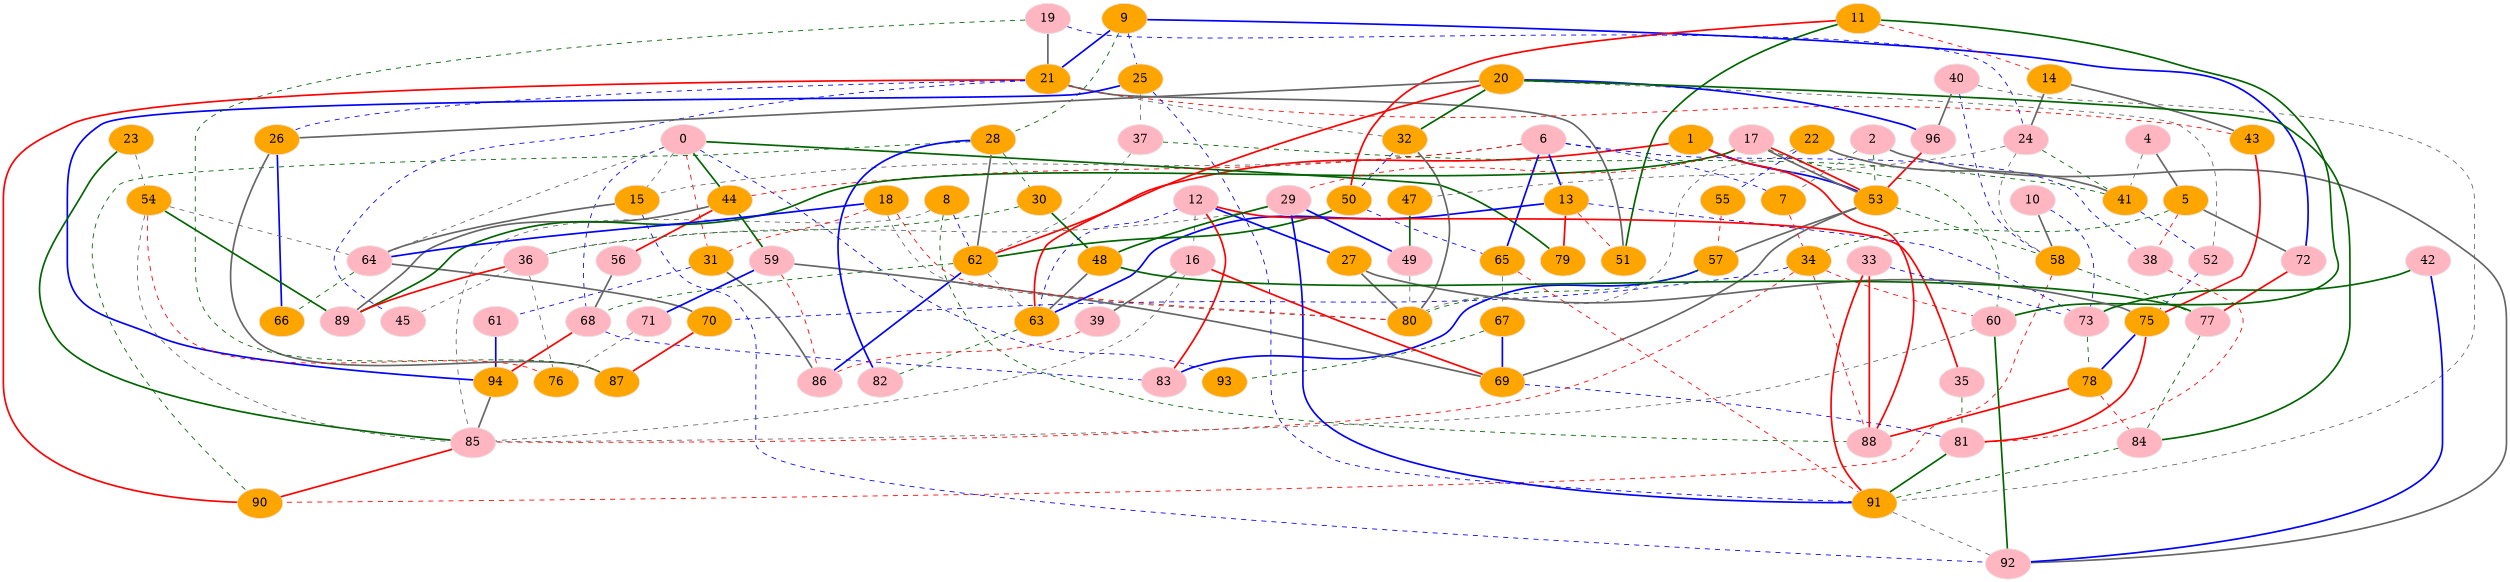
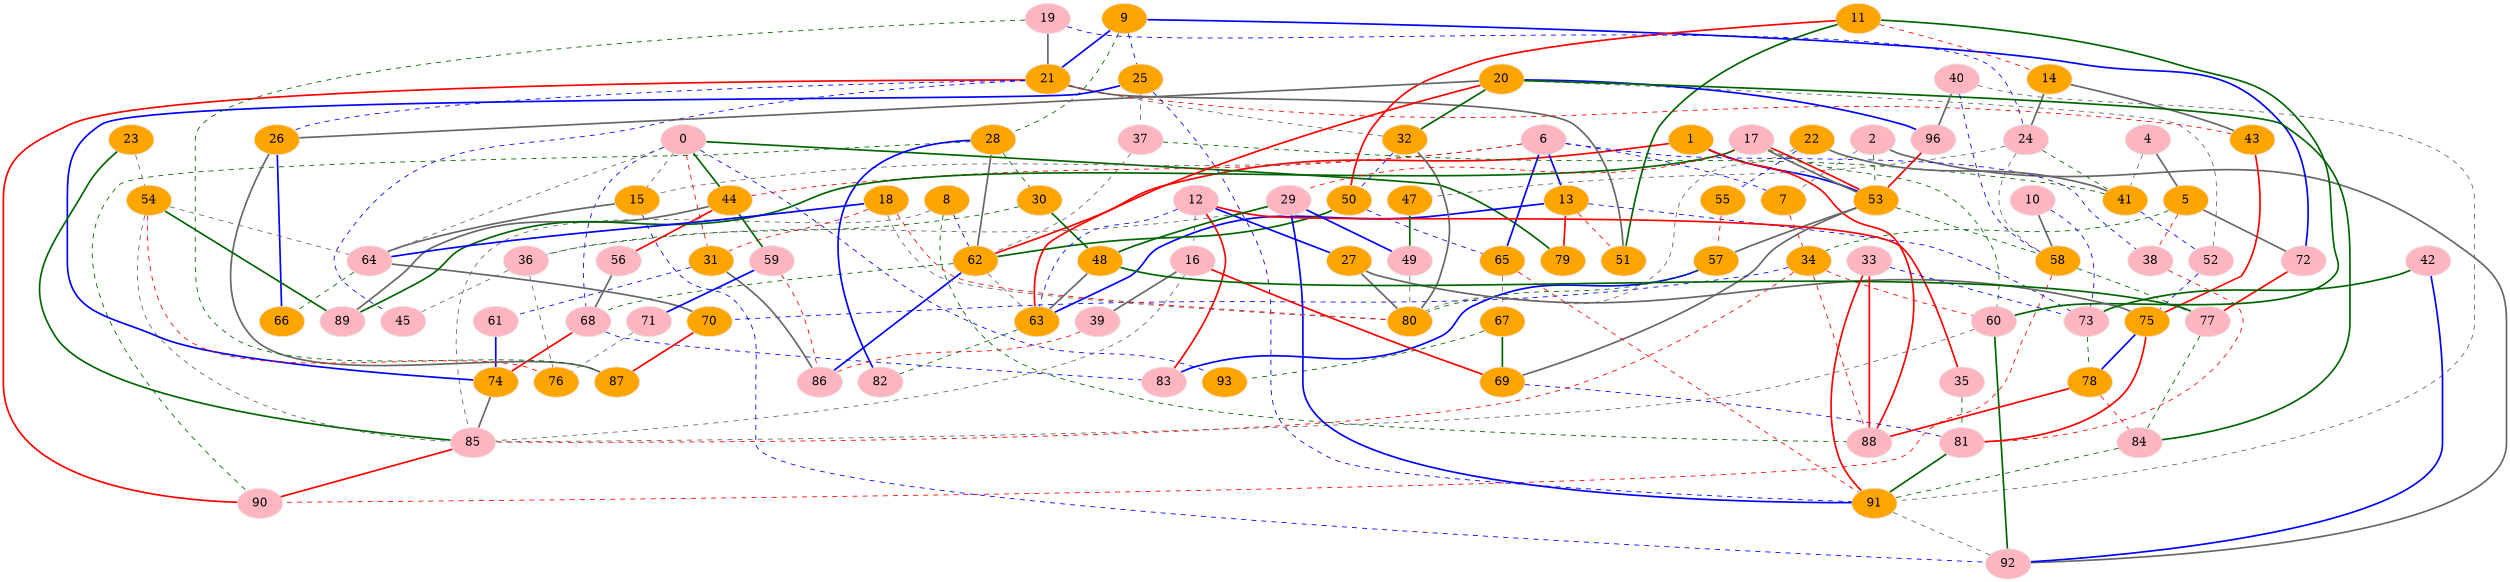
(432, 287) -> none
(1174, 314) -> none
(1502, 352) -> (1502, 352)
(496, 382) -> (496, 382)
(260, 503) -> (260, 503)
